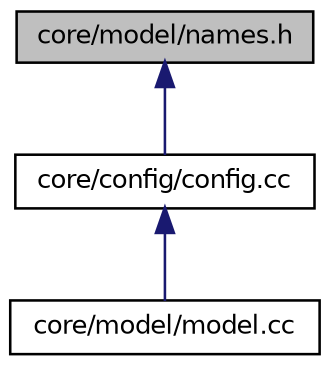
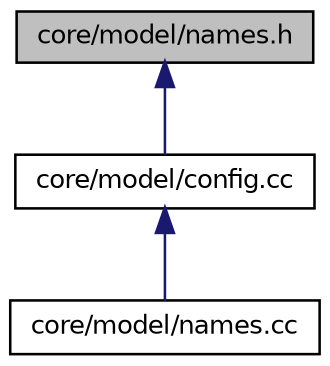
(165, 182) -> (165, 182)
(165, 327) -> (165, 327)
